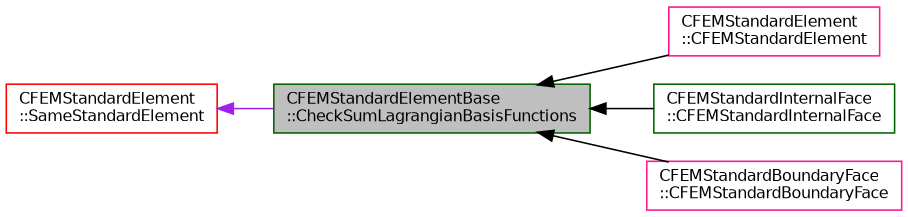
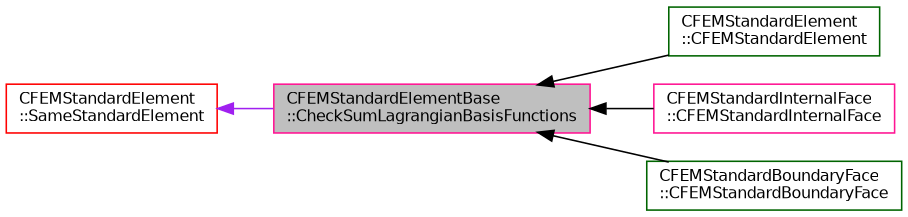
(774, 31) -> (774, 31)
(432, 109) -> (432, 109)
(774, 109) -> (774, 109)
(774, 186) -> (774, 186)
